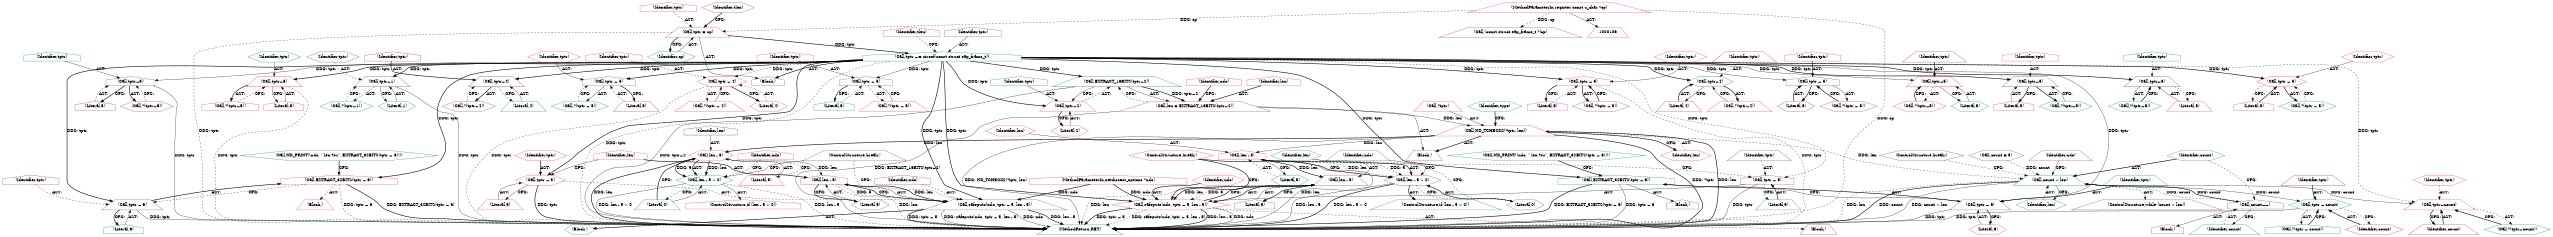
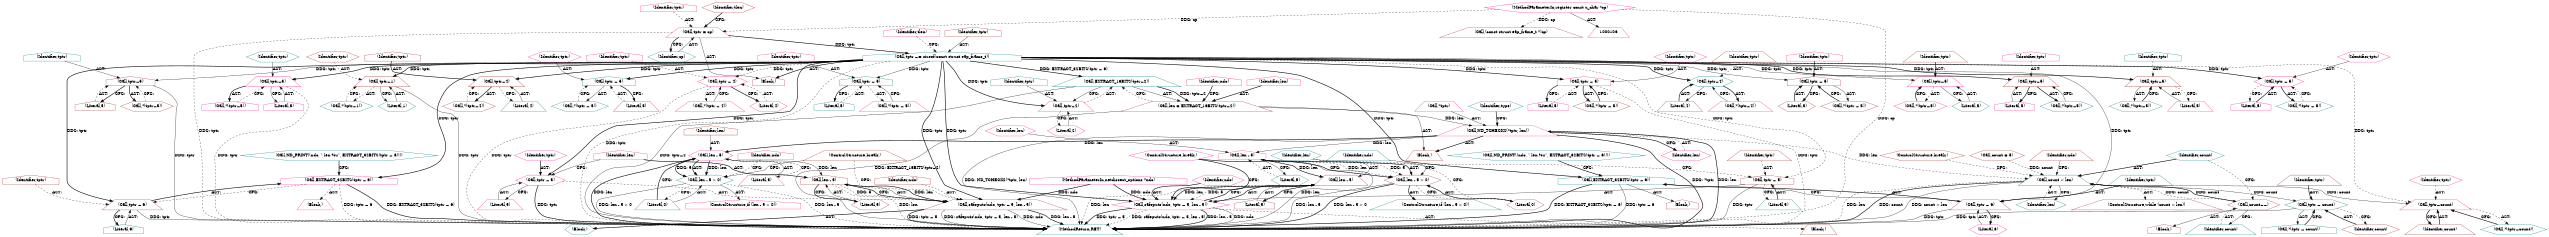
(1559, 8) -> (1560, 8)
(1050, 69) -> (1074, 69)
(1059, 118) -> (1057, 118)
(2255, 205) -> (2254, 205)
